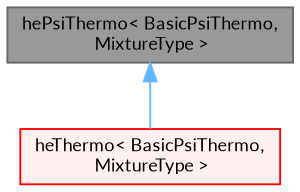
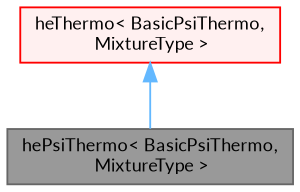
(150, 105) -> (150, 105)
